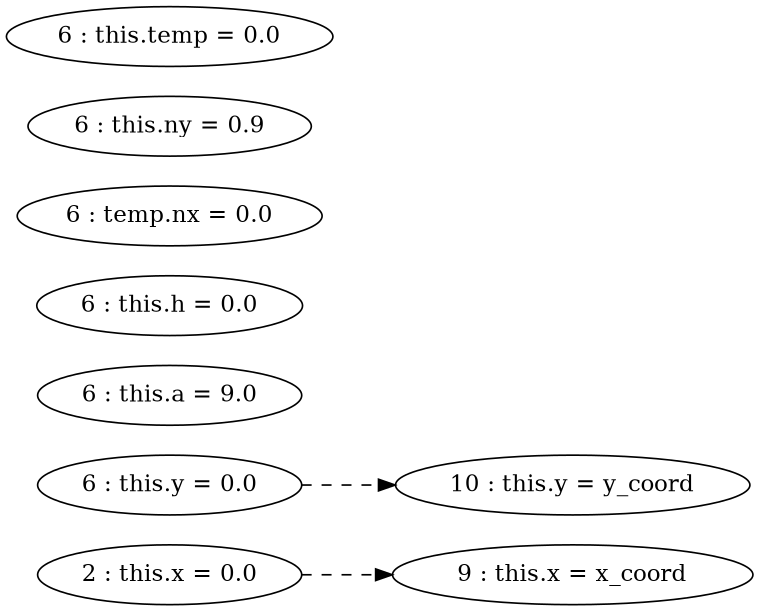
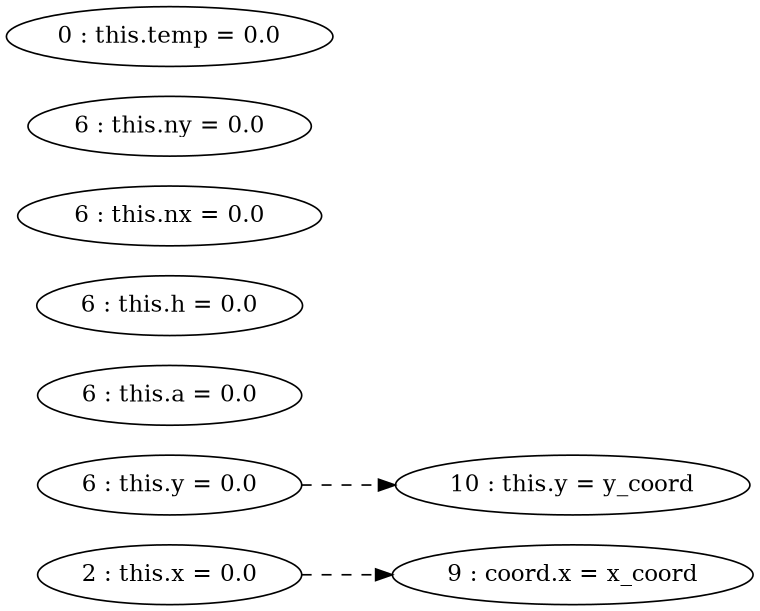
(170, 37) -> (170, 37)
(170, 126) -> (170, 126)
(170, 216) -> (170, 216)
(170, 395) -> (170, 395)
(573, 575) -> (573, 575)
